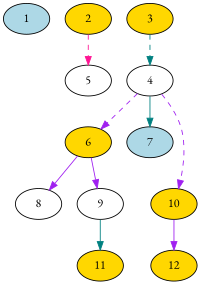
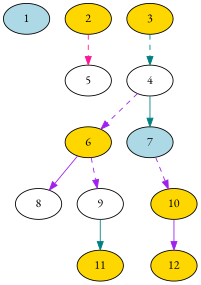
(183, 135) -> (160, 169)
(93, 169) -> (93, 169)
